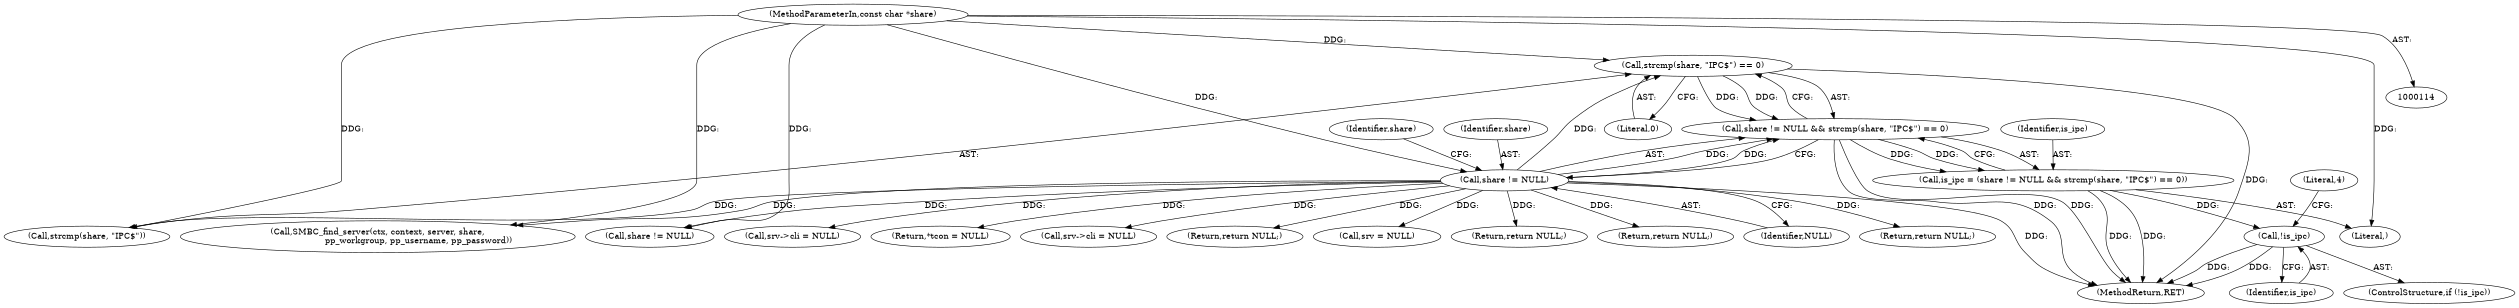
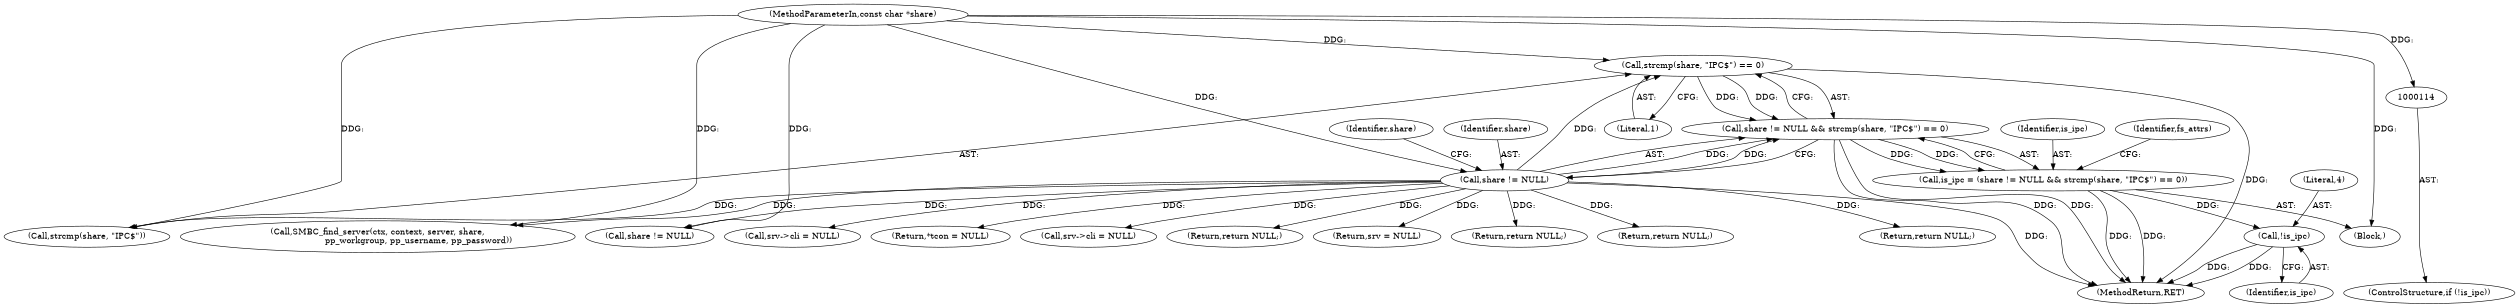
(2403, 40) -> (2403, 40)
(1638, 129) -> (1638, 129)
none -> (2173, 129)
(2324, 206) -> (2324, 206)
(1377, 237) -> (1377, 237)
(1797, 237) -> none
(2370, 237) -> (2370, 237)
(2352, 263) -> (2419, 193)
